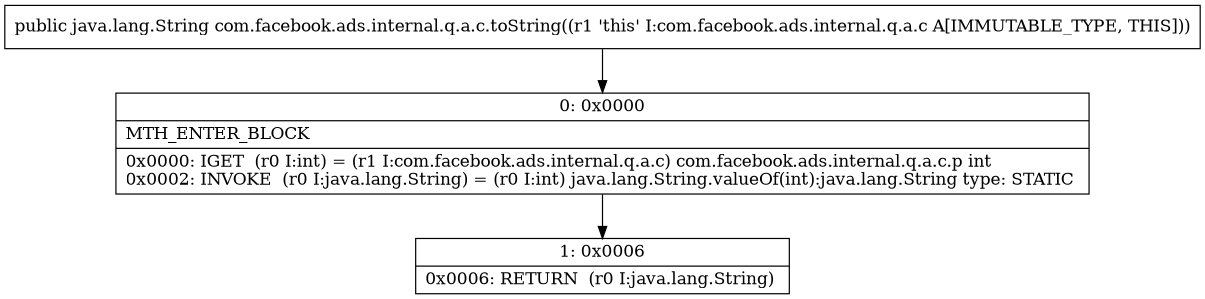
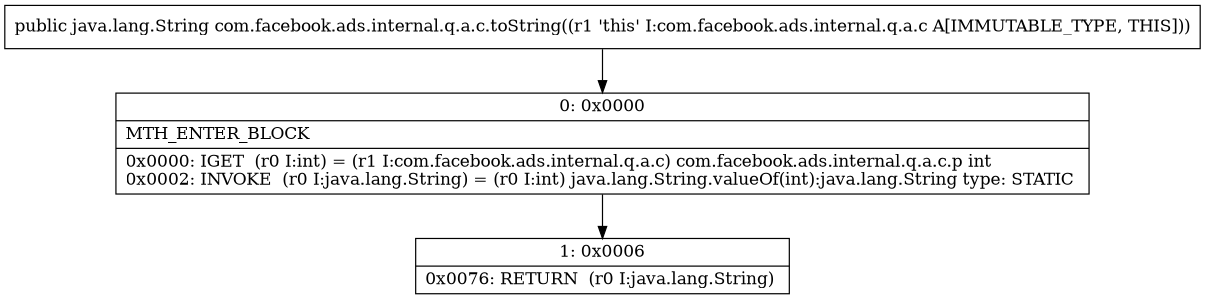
(602, 279) -> (602, 279)
